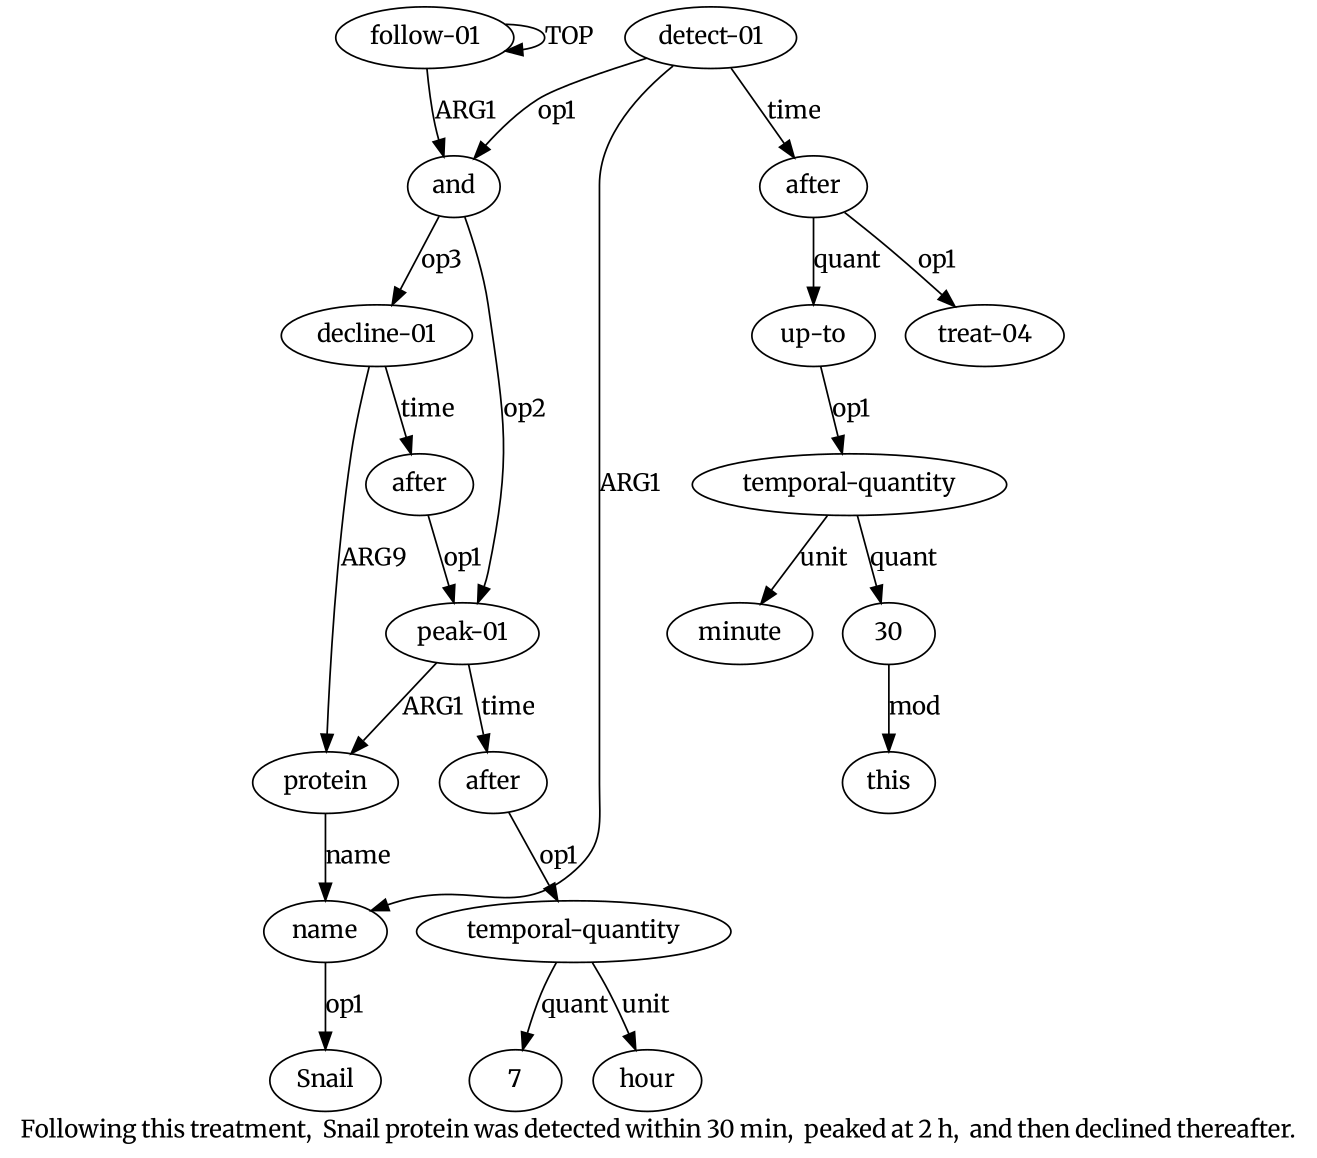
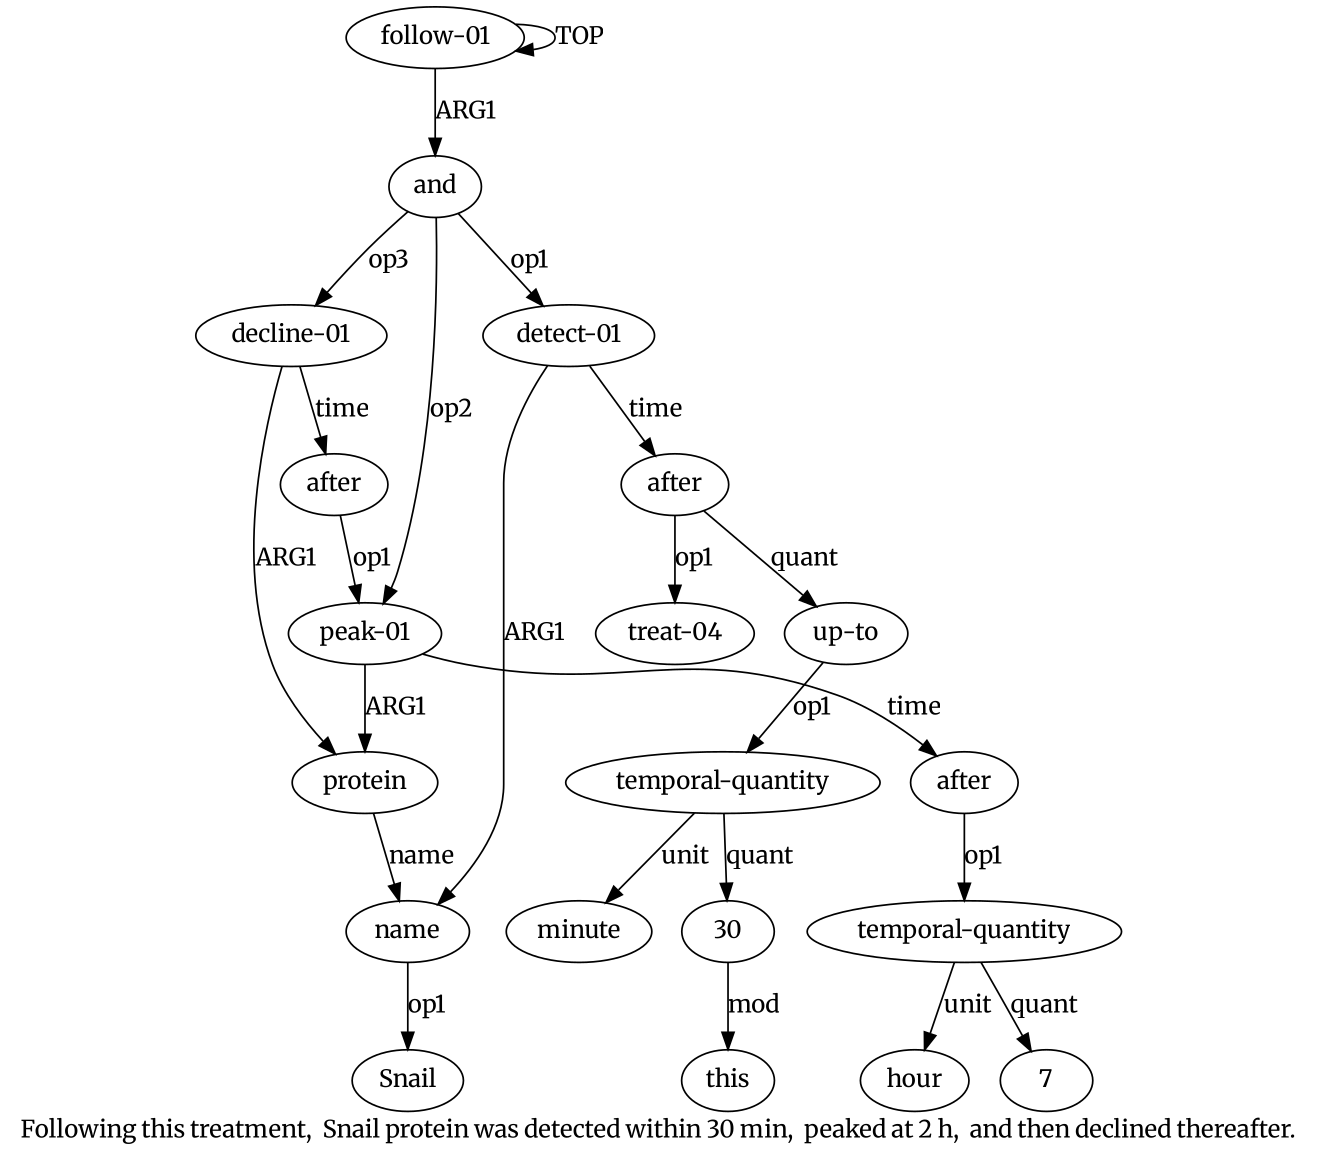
(559, 89) -> (495, 253)
(374, 559) -> (286, 559)
